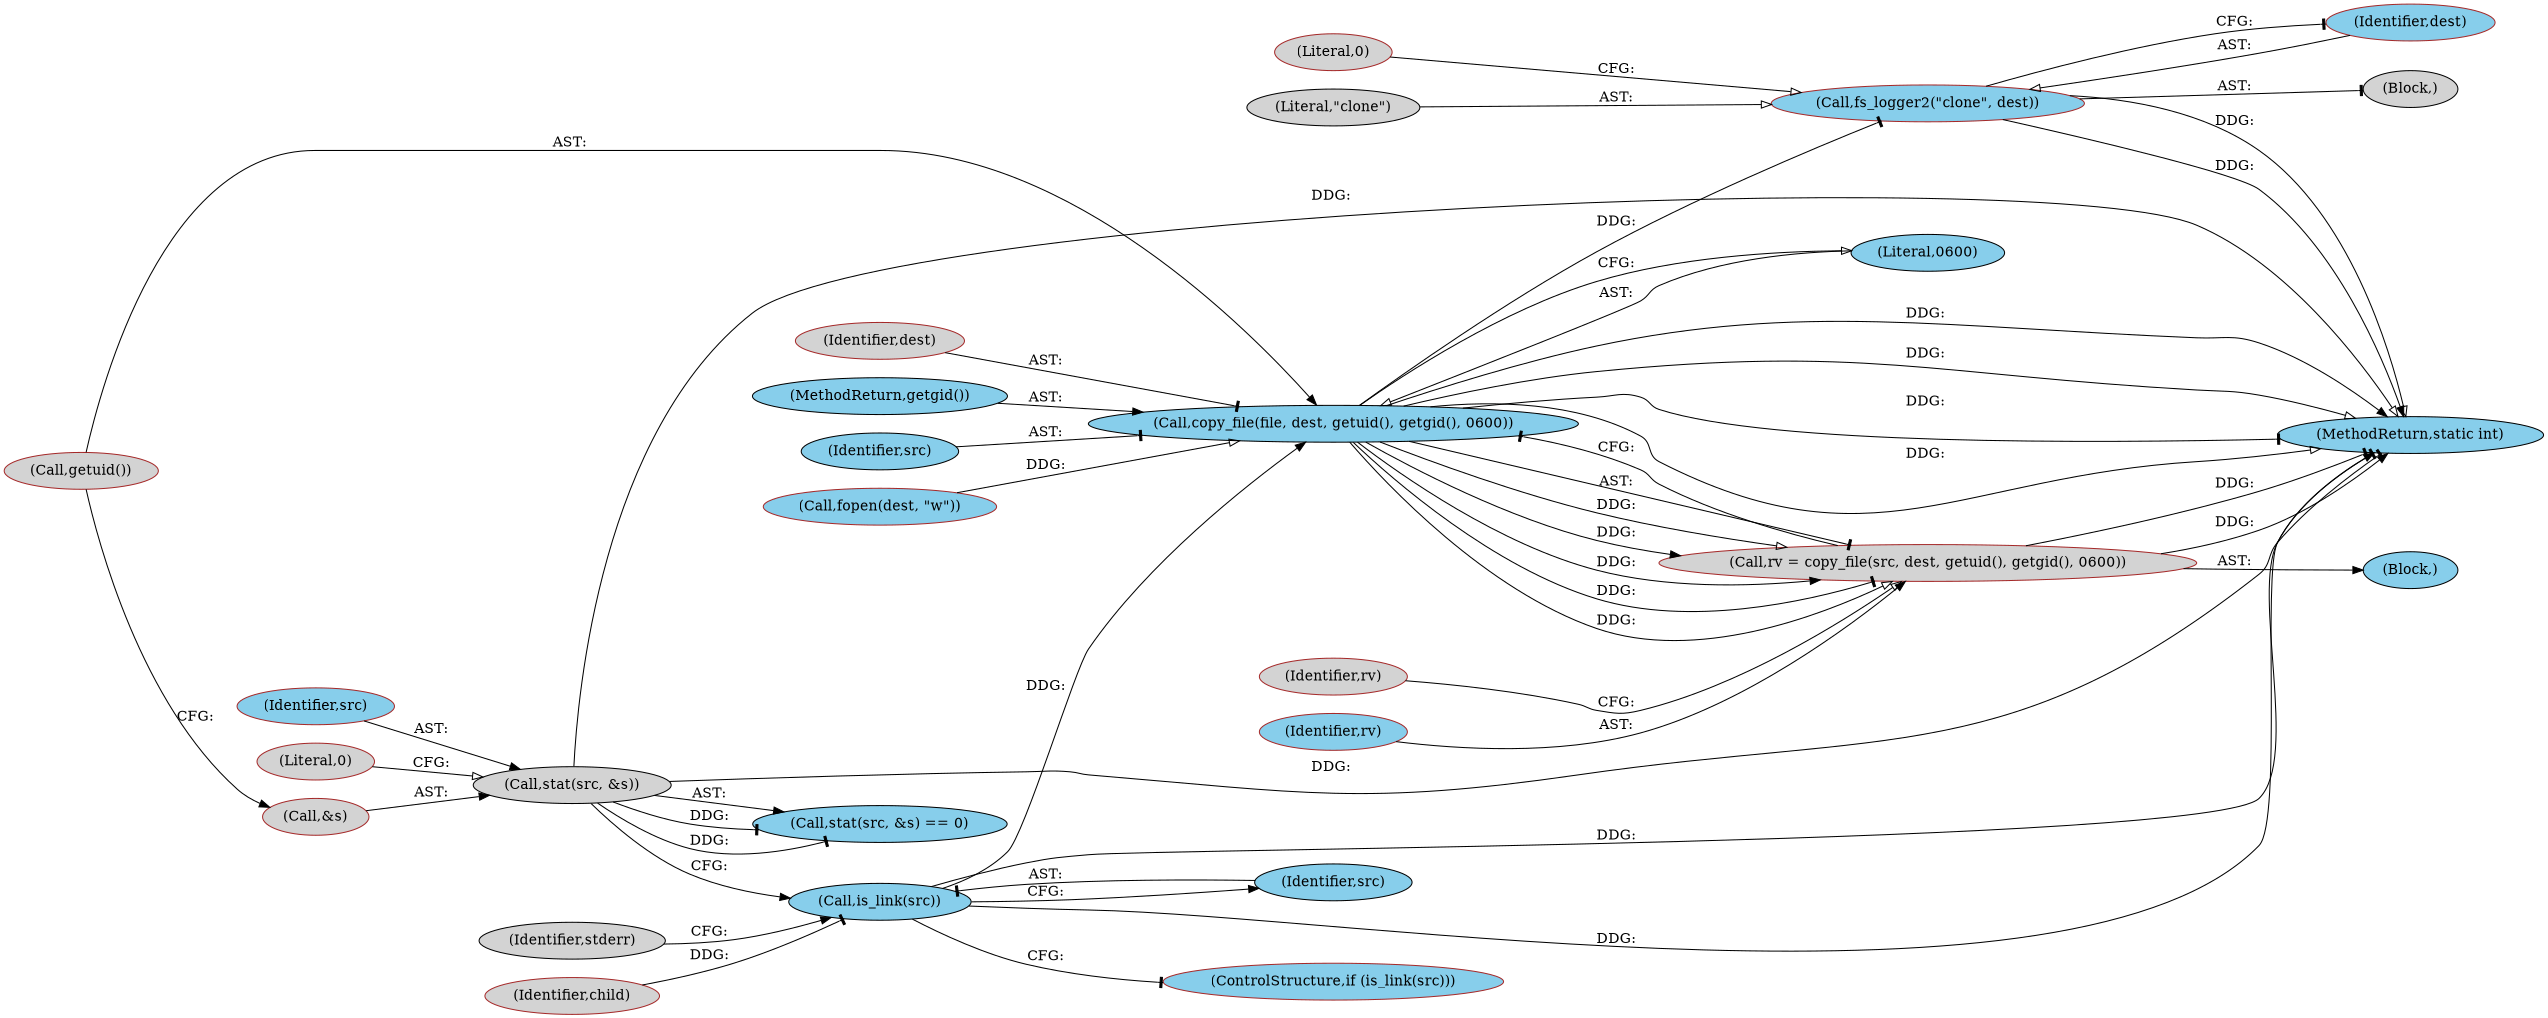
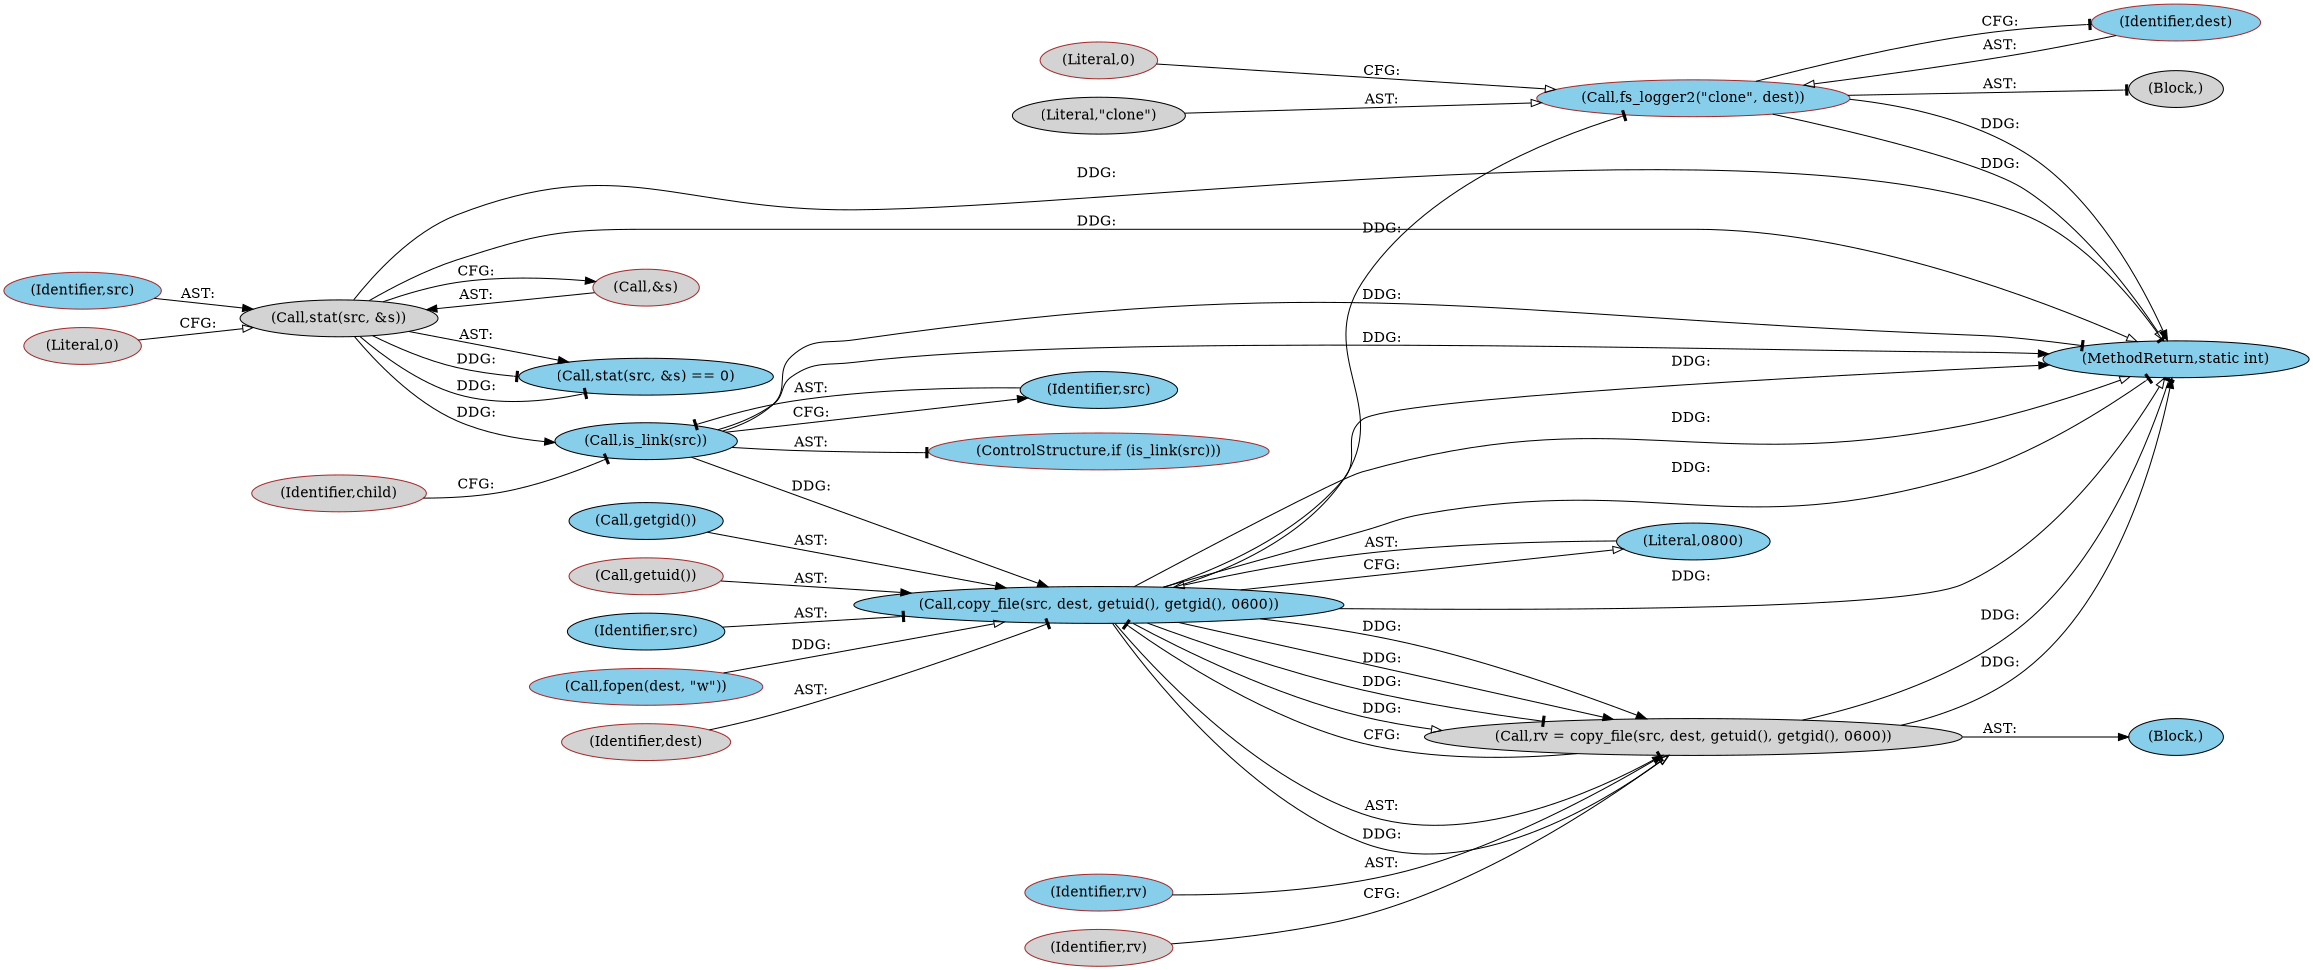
(1928, 253) -> (1693, 541)
(880, 396) -> (646, 521)
(1333, 424) -> (1099, 605)
(1928, 563) -> (1693, 737)
(146, 662) -> (483, 280)
(712, 866) -> (479, 413)
(572, 941) -> none
(712, 956) -> (479, 485)
(1048, 957) -> (814, 443)
